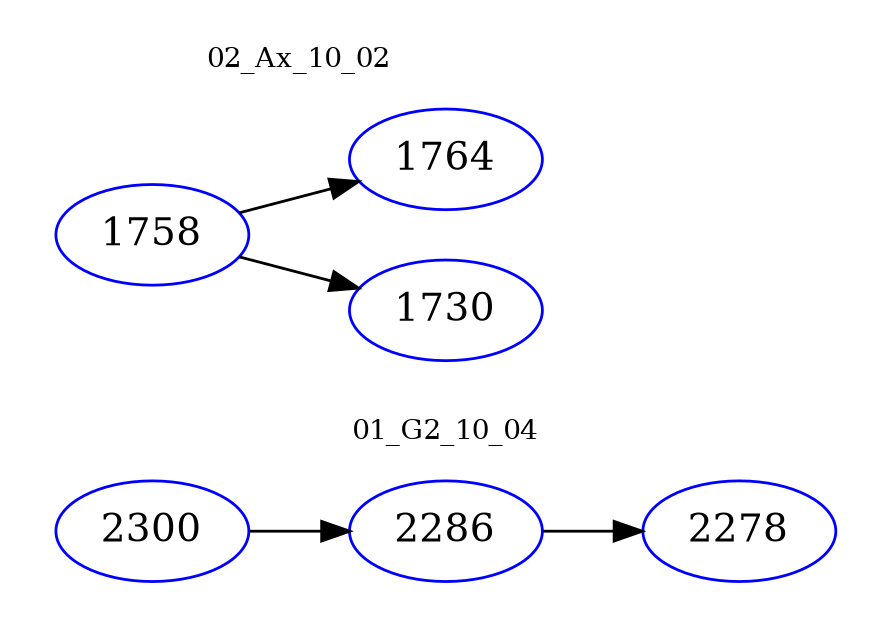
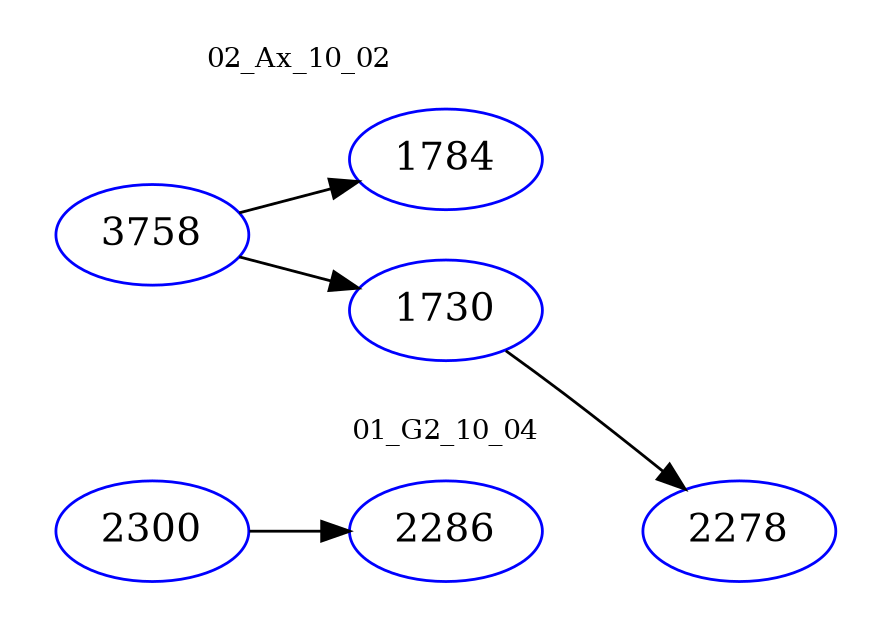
(446, 159) -> (446, 159)
(152, 235) -> (152, 235)
(578, 531) -> (605, 425)
